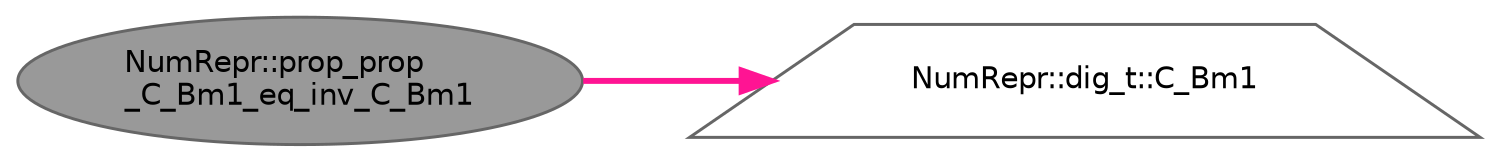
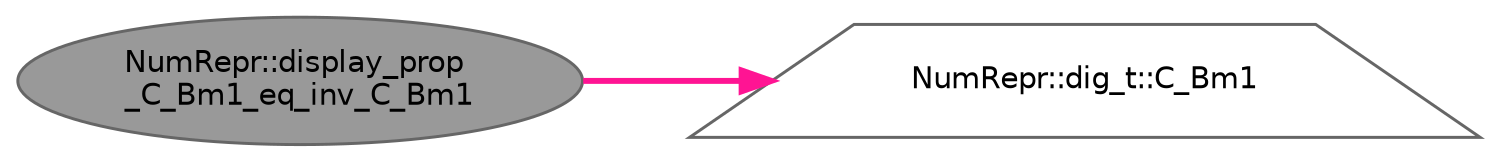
(300, 81) -> (300, 81)
